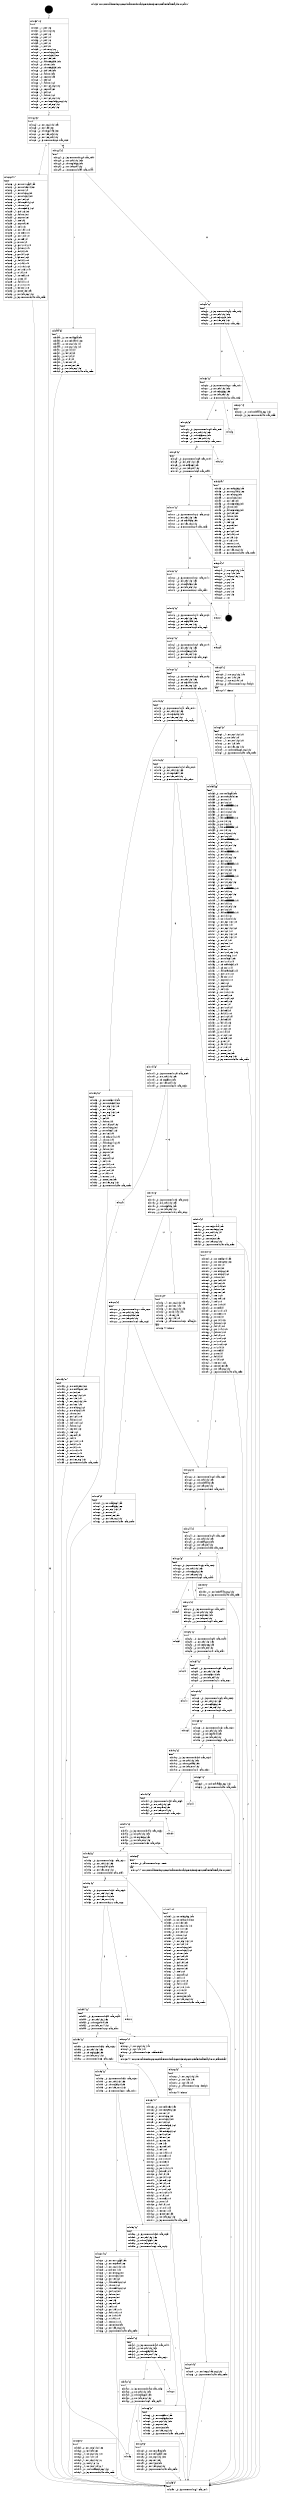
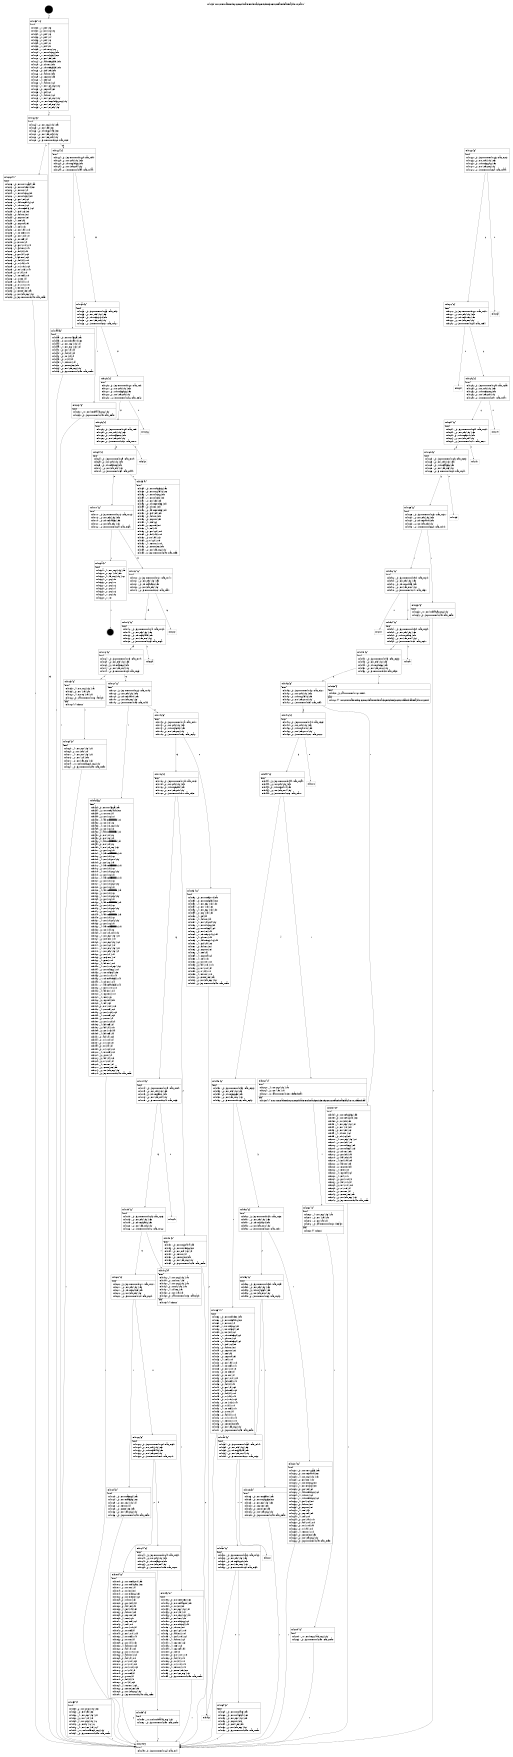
(98, 1290) -> (181, 1448)
(211, 1421) -> (152, 1524)
(200, 1553) -> none
